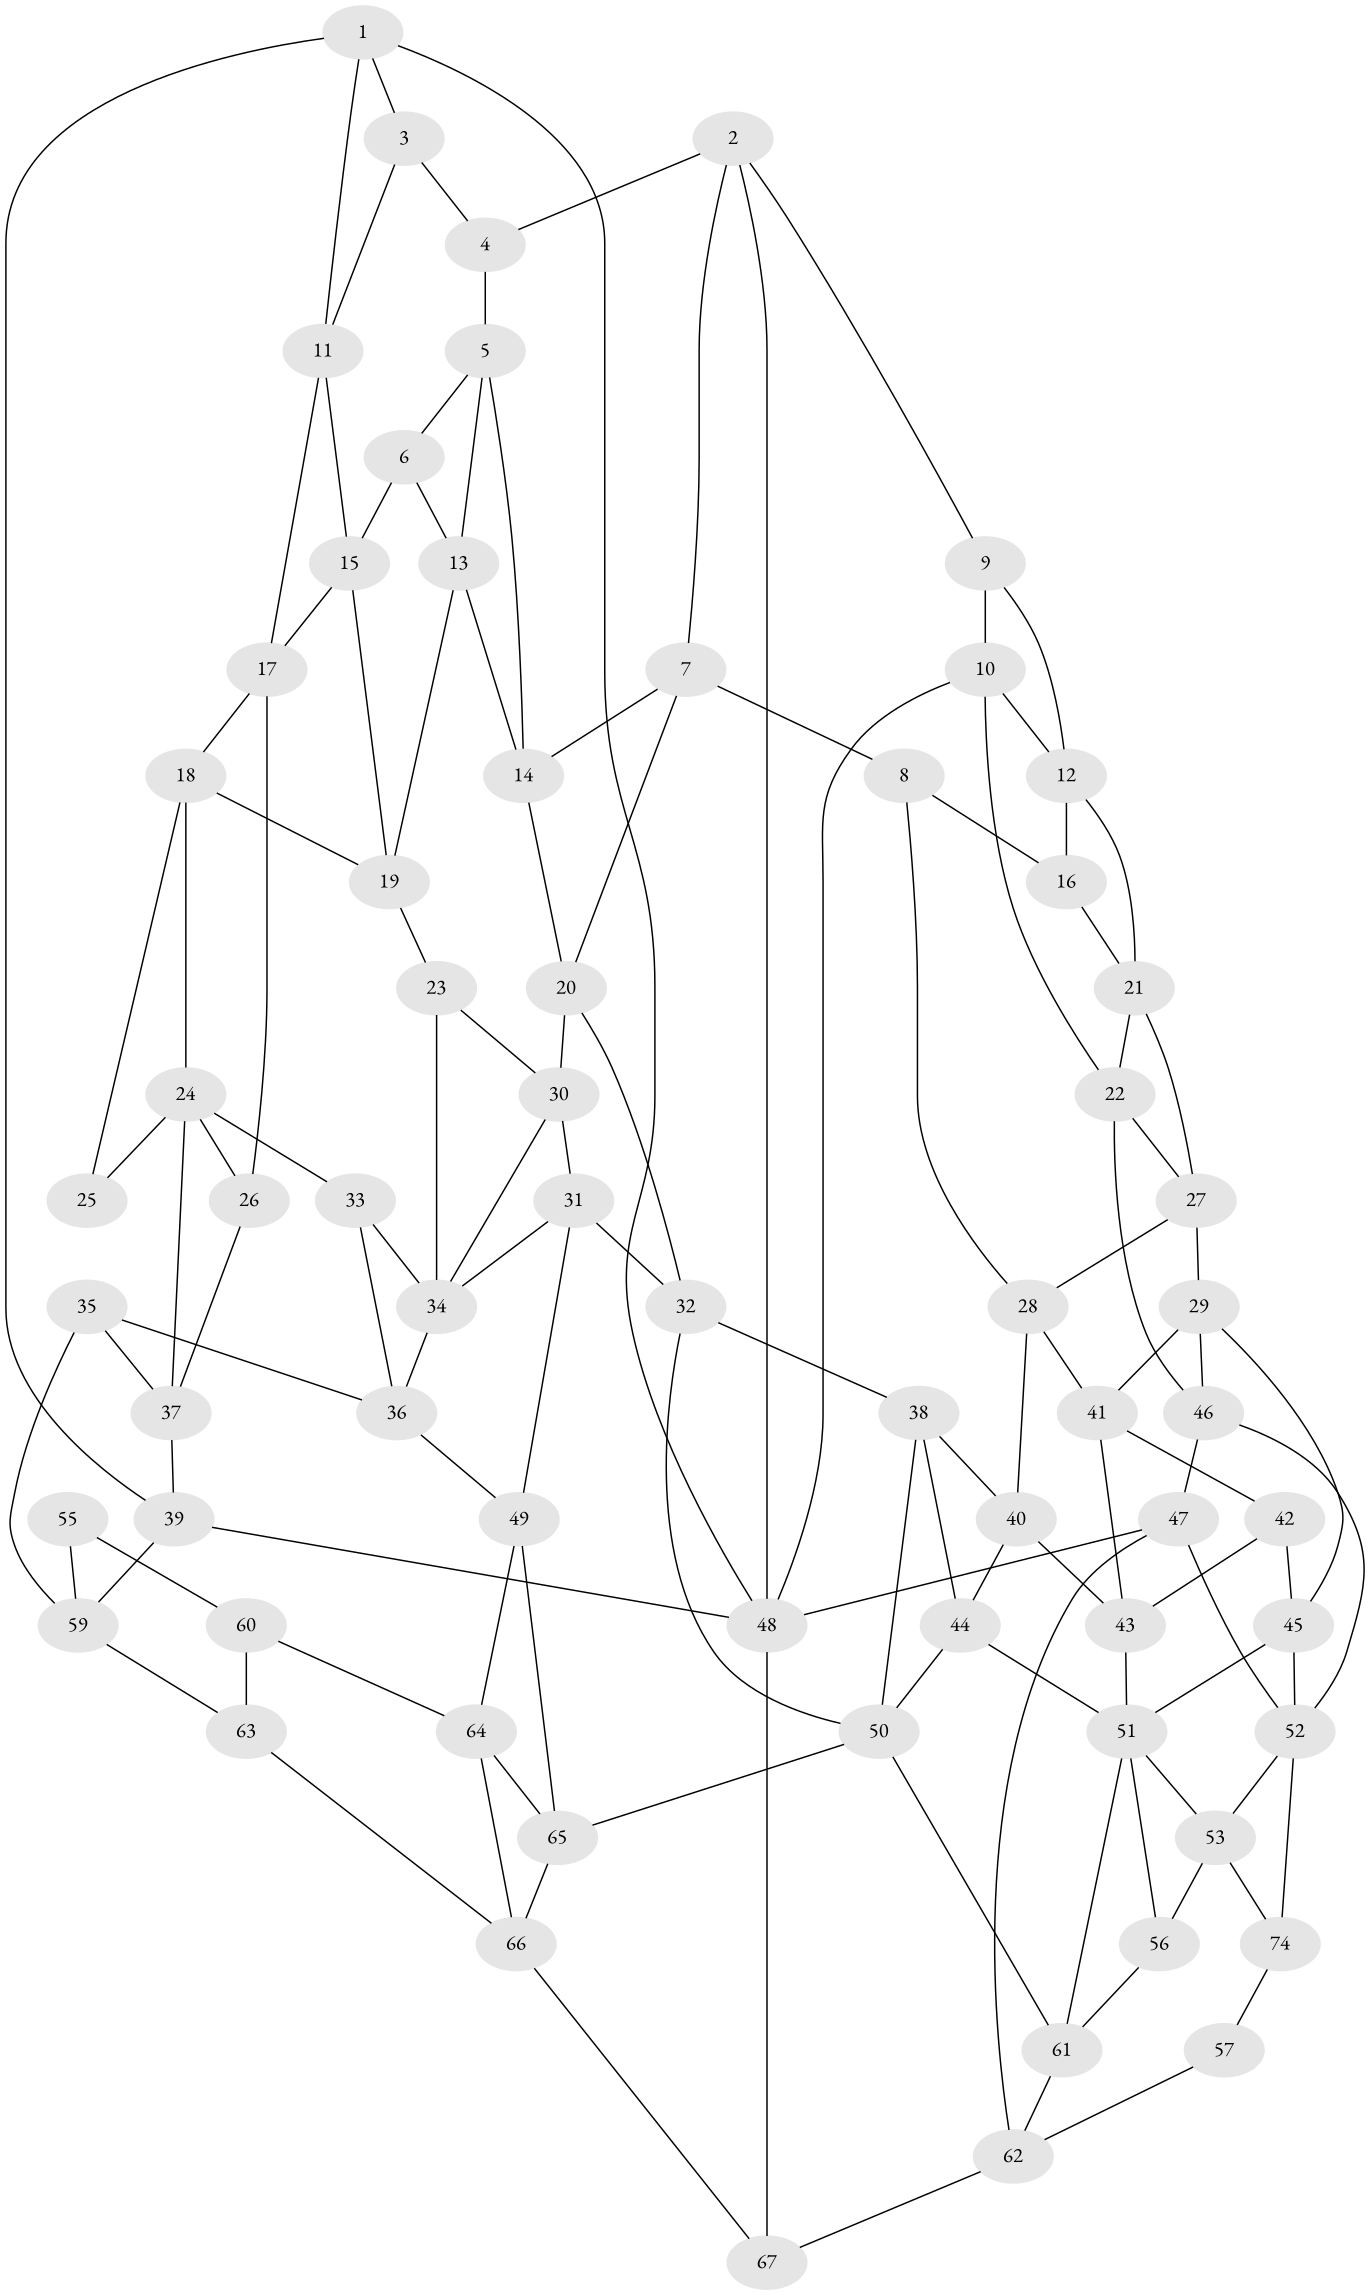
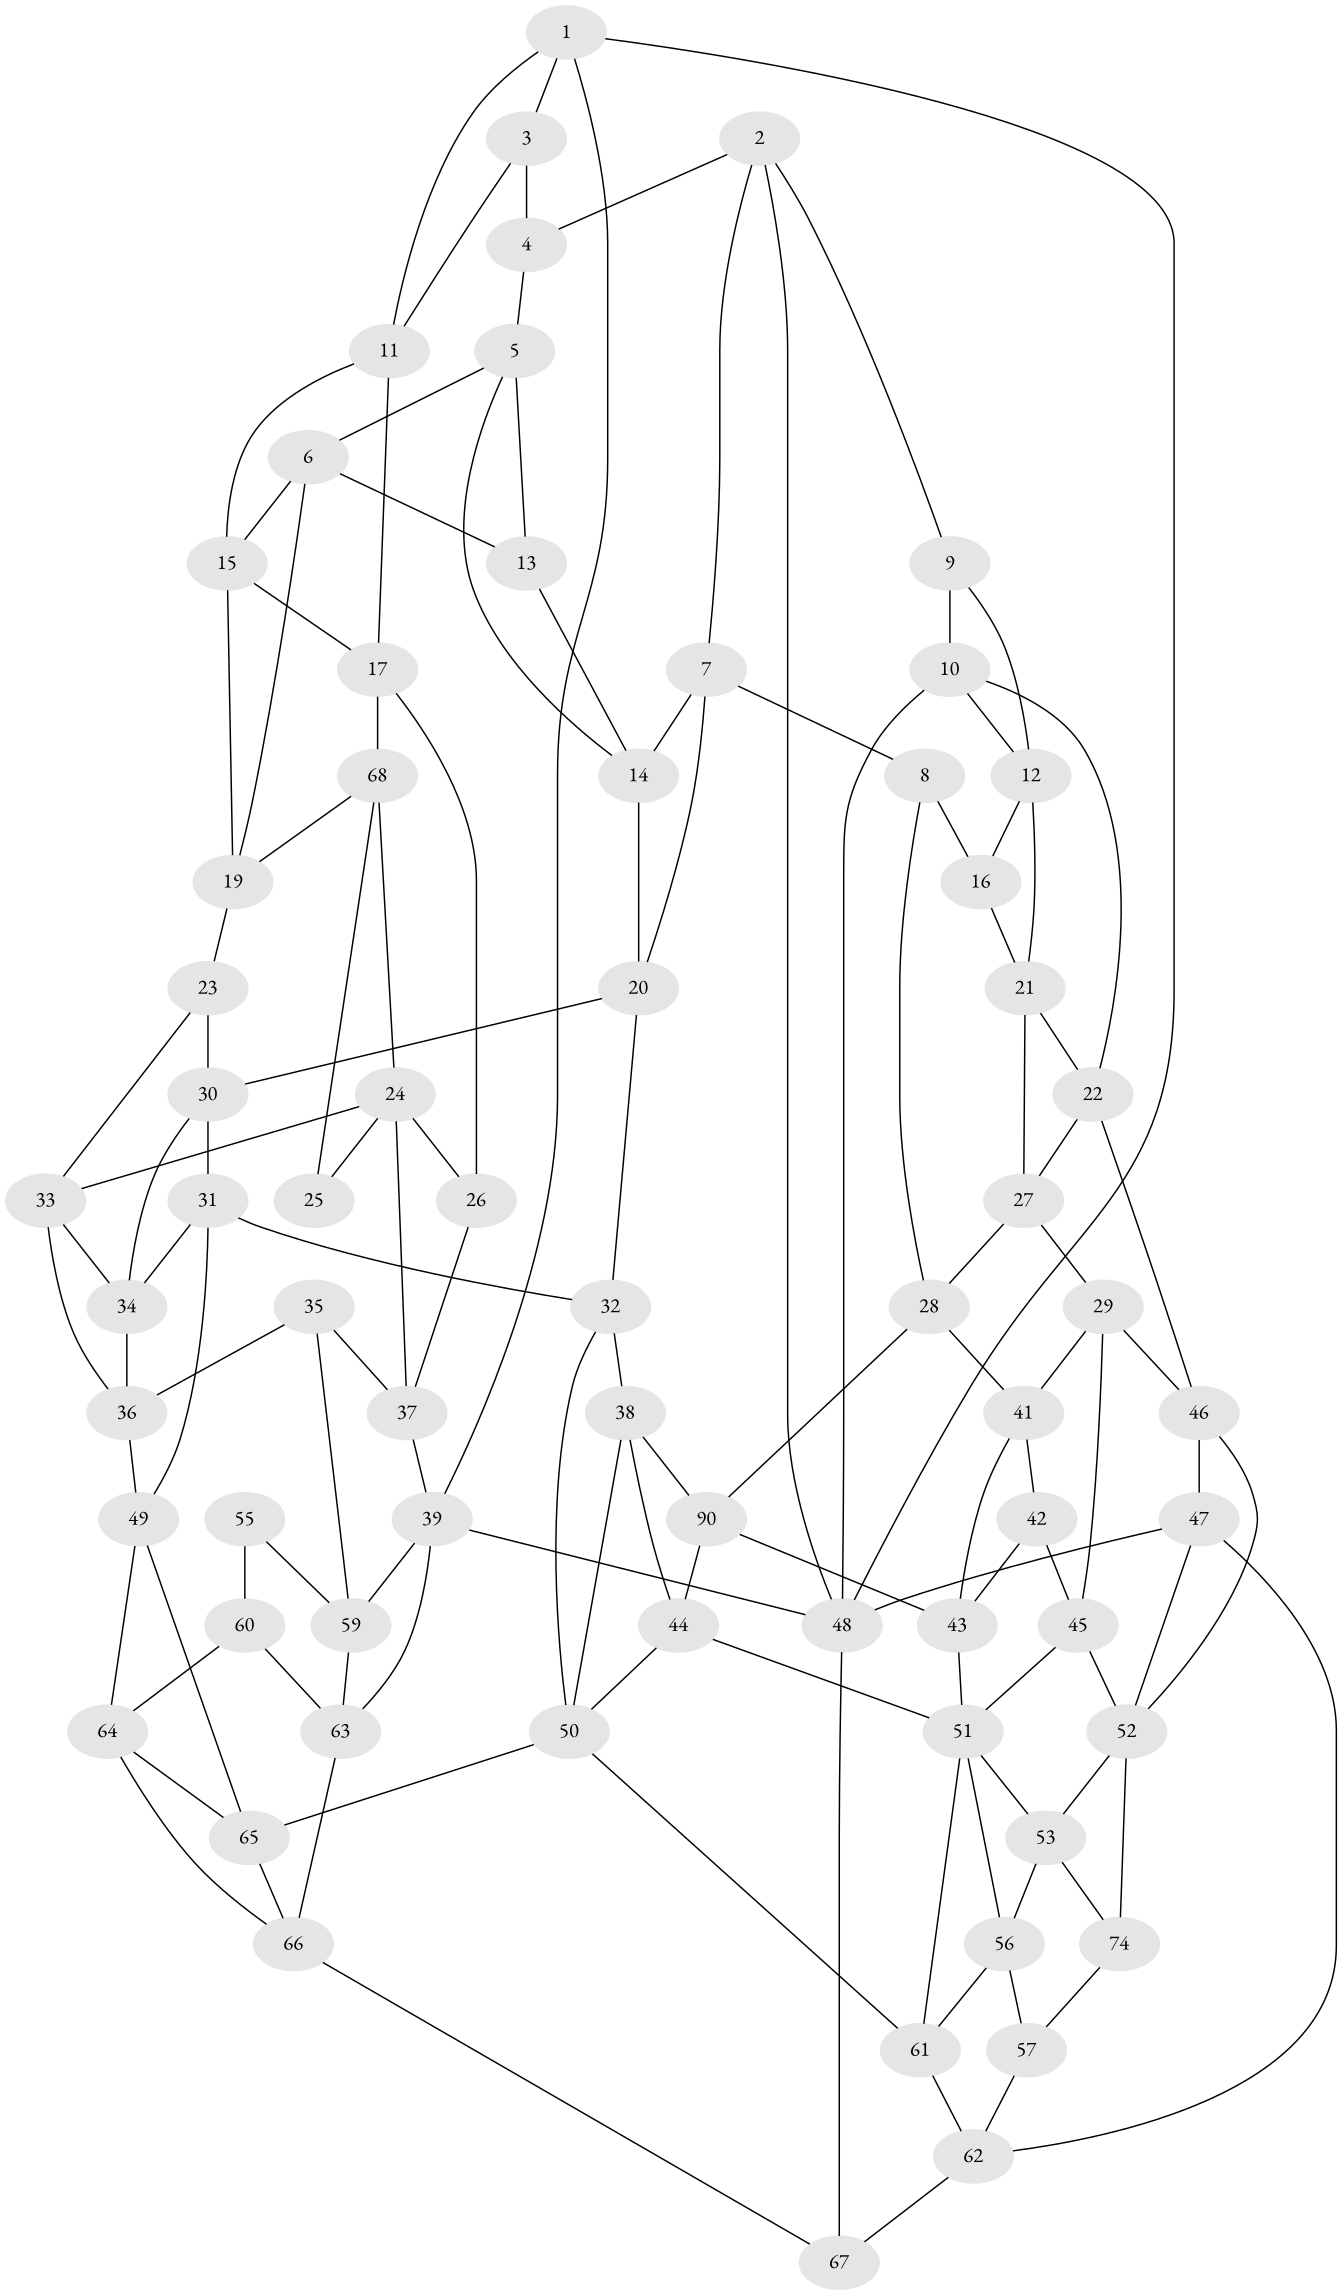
(424, 723) -> (276, 670)
(186, 776) -> (378, 776)
(437, 1147) -> (127, 1094)
(1016, 1519) -> (707, 1519)
none -> (412, 1634)
none -> (1015, 1997)
